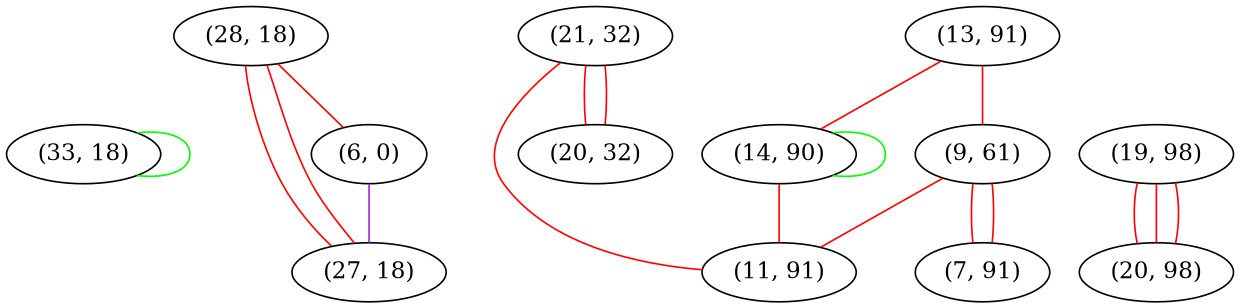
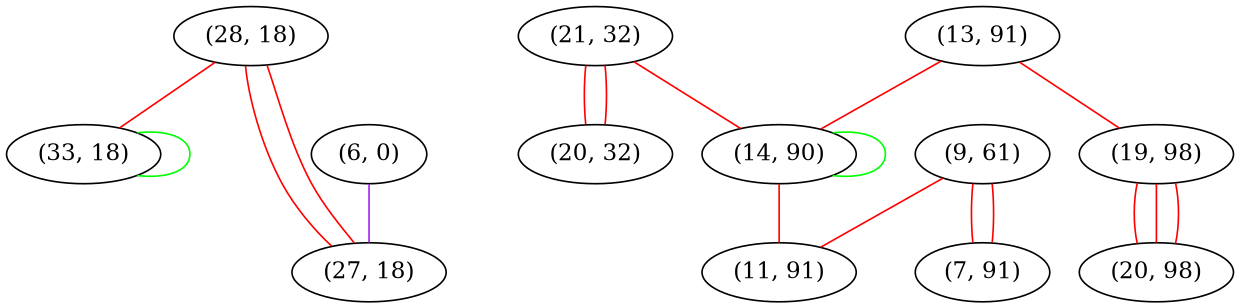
(983, 95) -> (1069, 95)
(310, 96) -> (167, 95)
(530, 211) -> (687, 95)
